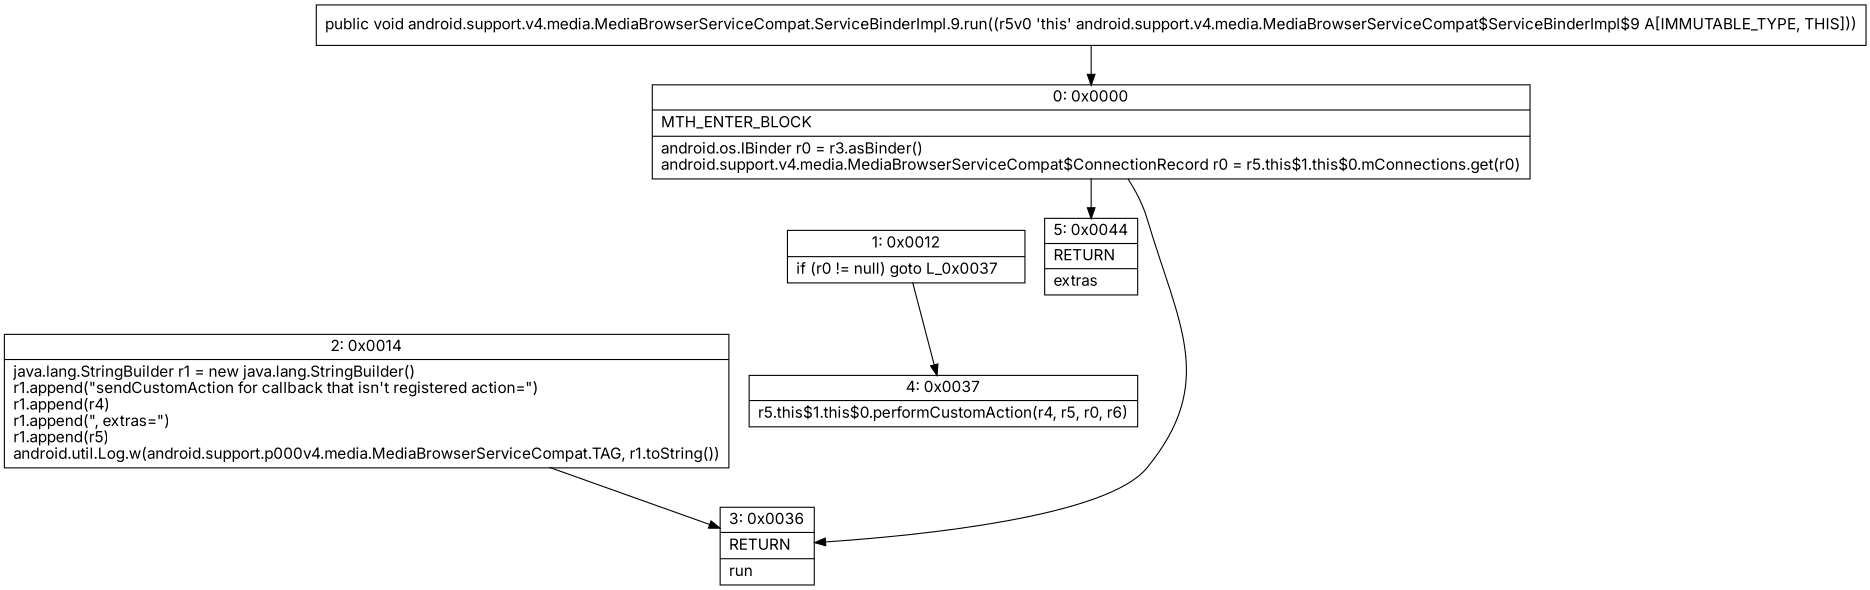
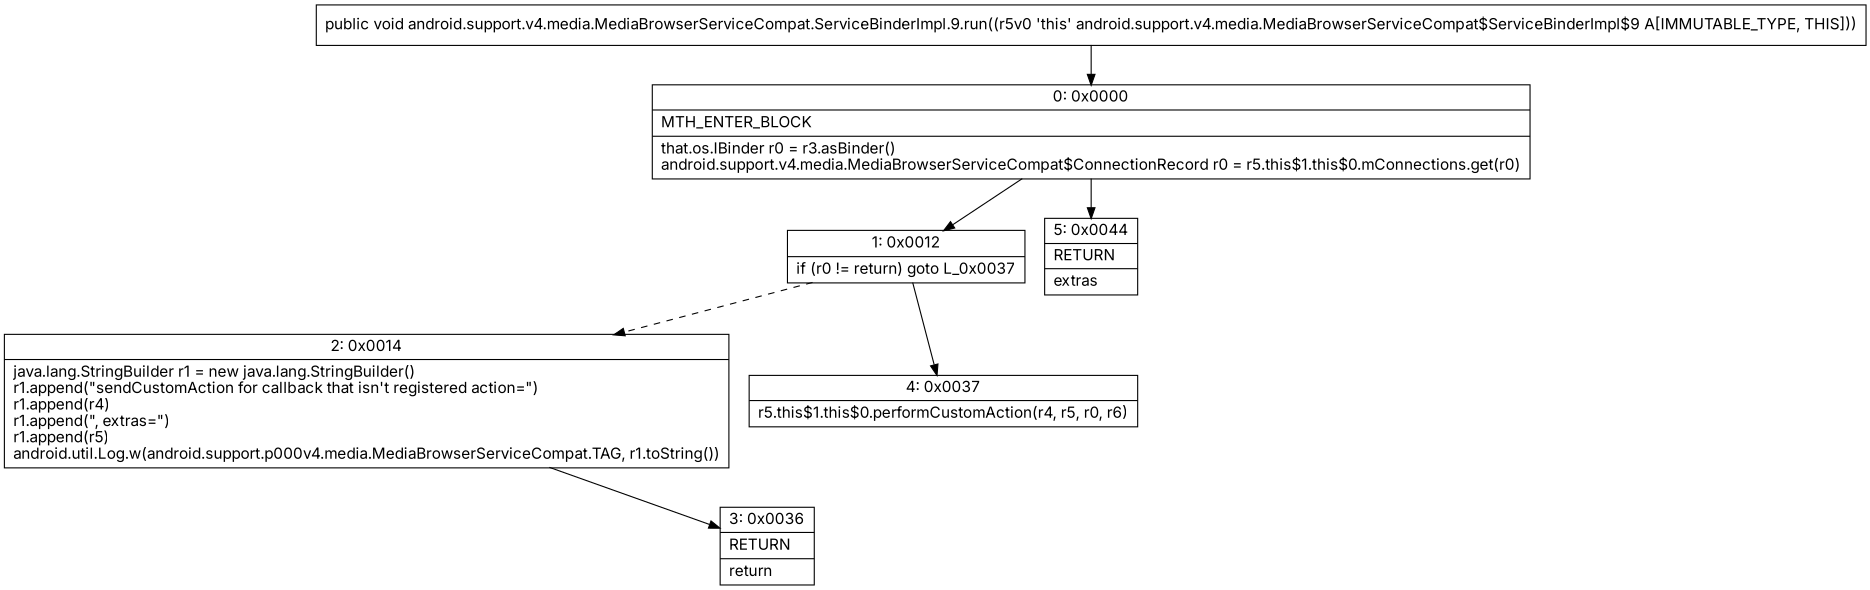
(792, 149) -> (779, 149)
(897, 269) -> (906, 269)
none -> (718, 307)
(1137, 476) -> (988, 202)
(741, 571) -> (751, 571)
